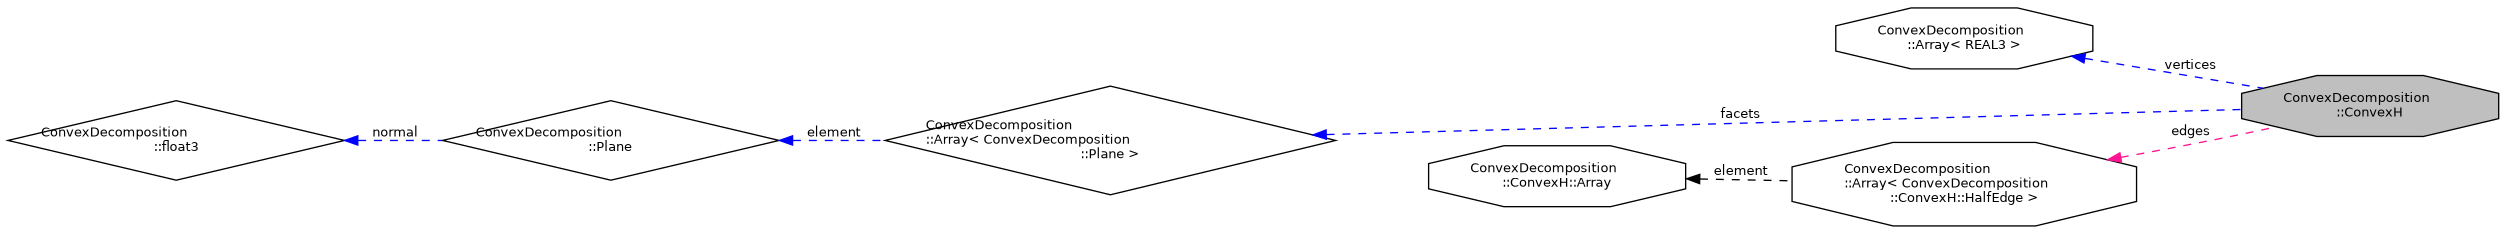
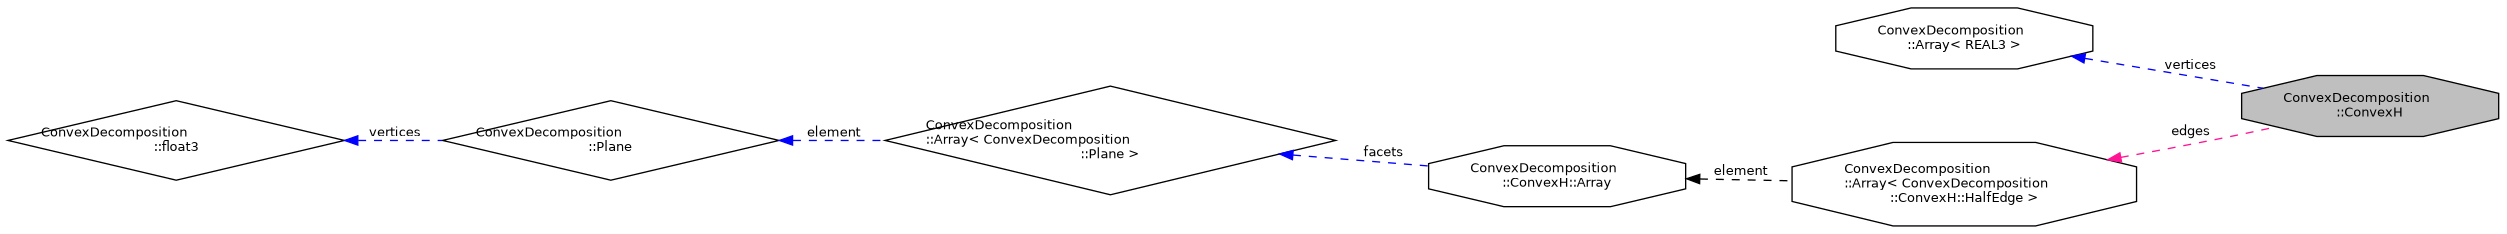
(1784, 122) -> (1361, 160)
(394, 133) -> (394, 133)
